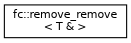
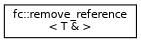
(66, 21) -> (70, 21)
